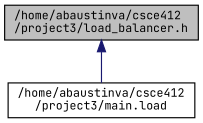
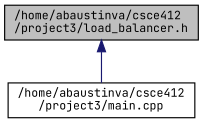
(101, 100) -> (101, 100)
